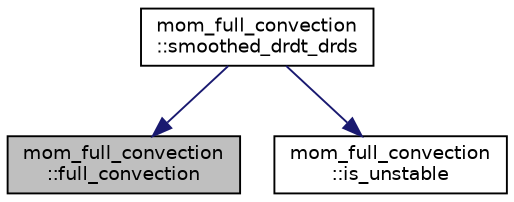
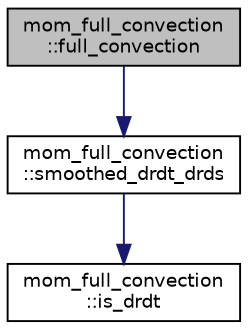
(198, 94) -> (124, 91)
(391, 165) -> (124, 293)
